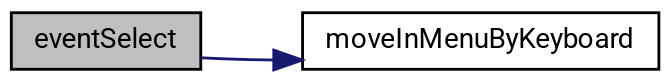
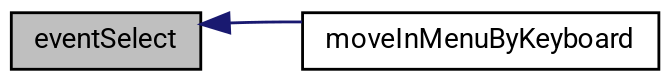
(237, 59) -> (266, 22)
